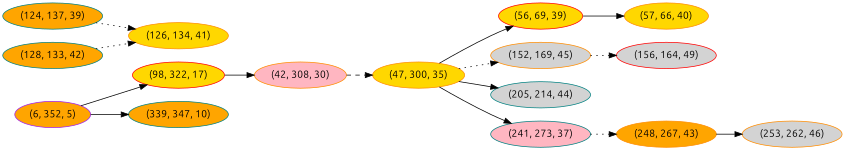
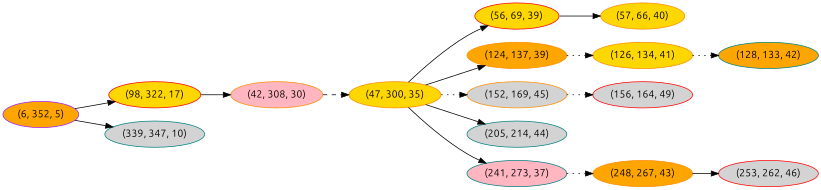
(53, 16) -> (517, 55)
(112, 46) -> (702, 55)
none -> (452, 76)
(178, 114) -> (155, 134)
(792, 134) -> (768, 174)
